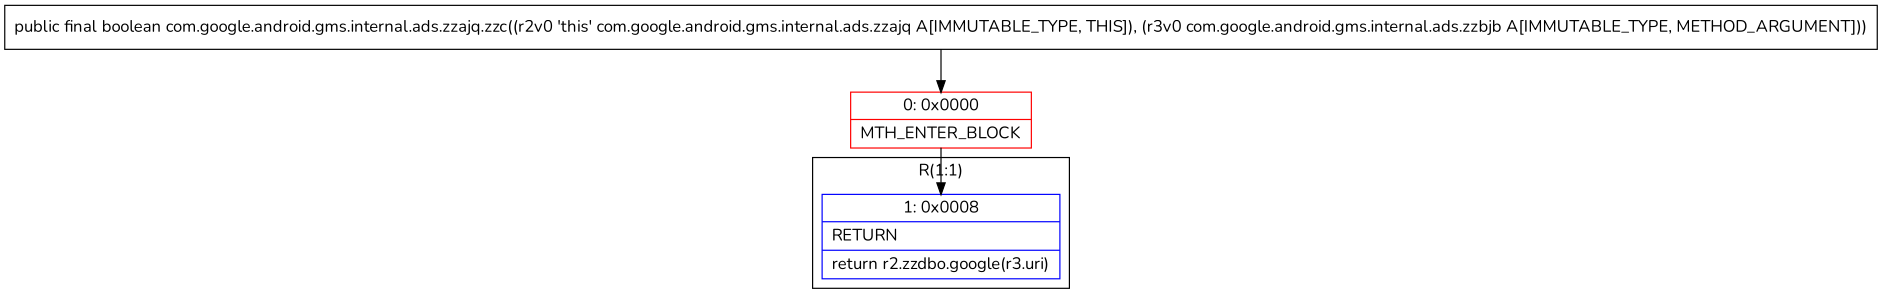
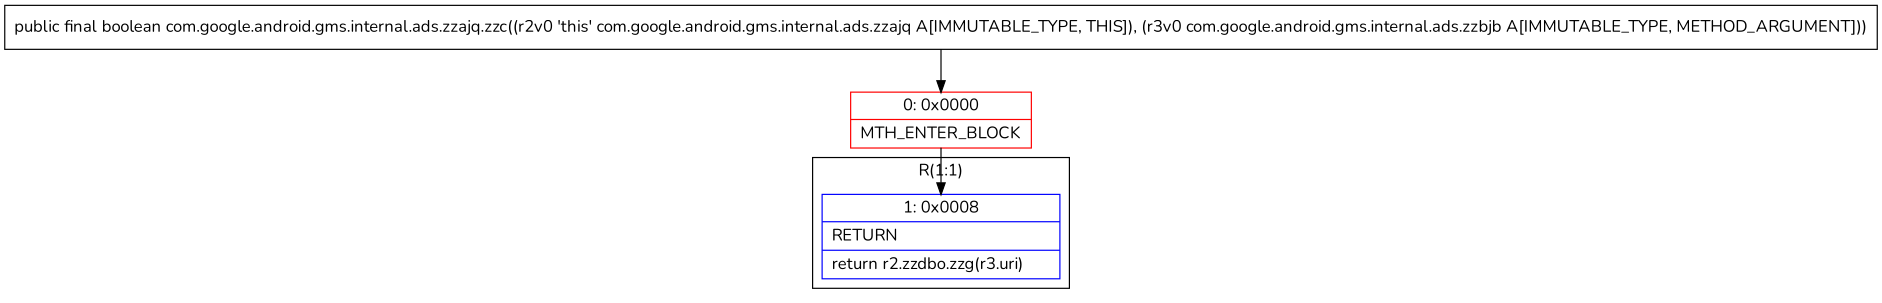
(941, 264) -> (928, 264)
